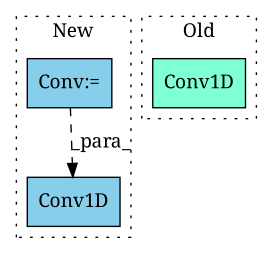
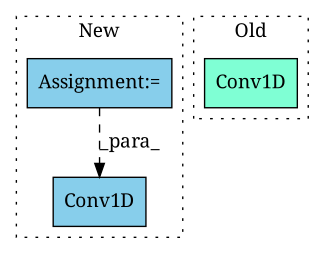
(70, 83) -> (100, 83)
